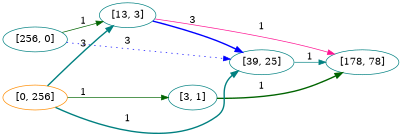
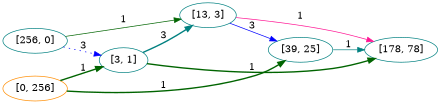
(195, 33) -> (250, 31)
(145, 50) -> (79, 50)
(77, 58) -> (165, 42)
(115, 98) -> (78, 75)
(159, 133) -> (175, 90)
